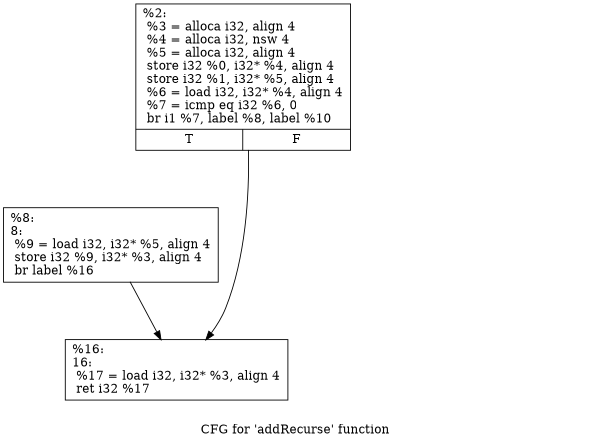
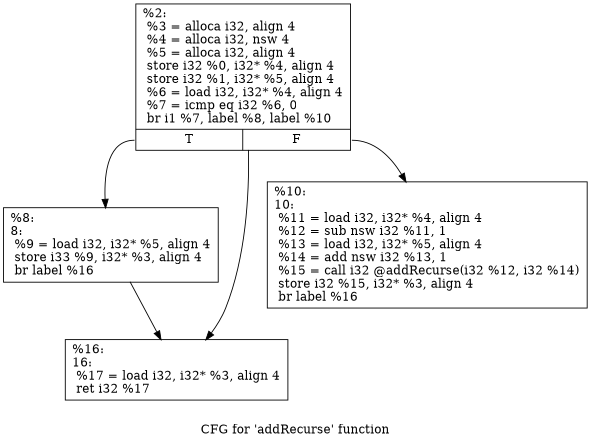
none -> (109, 163)
none -> (427, 245)
(106, 258) -> (106, 258)
